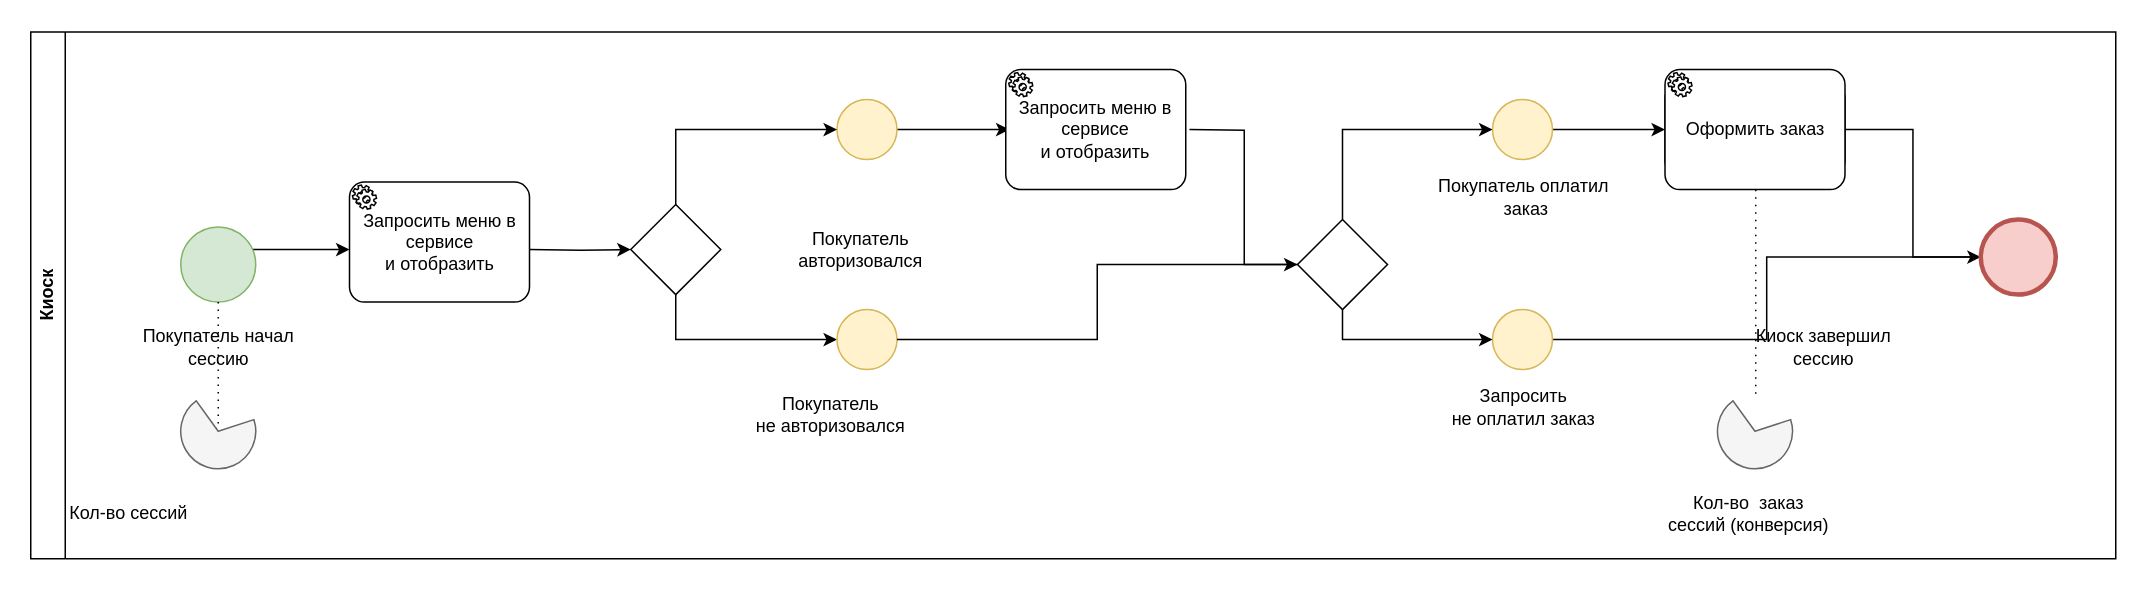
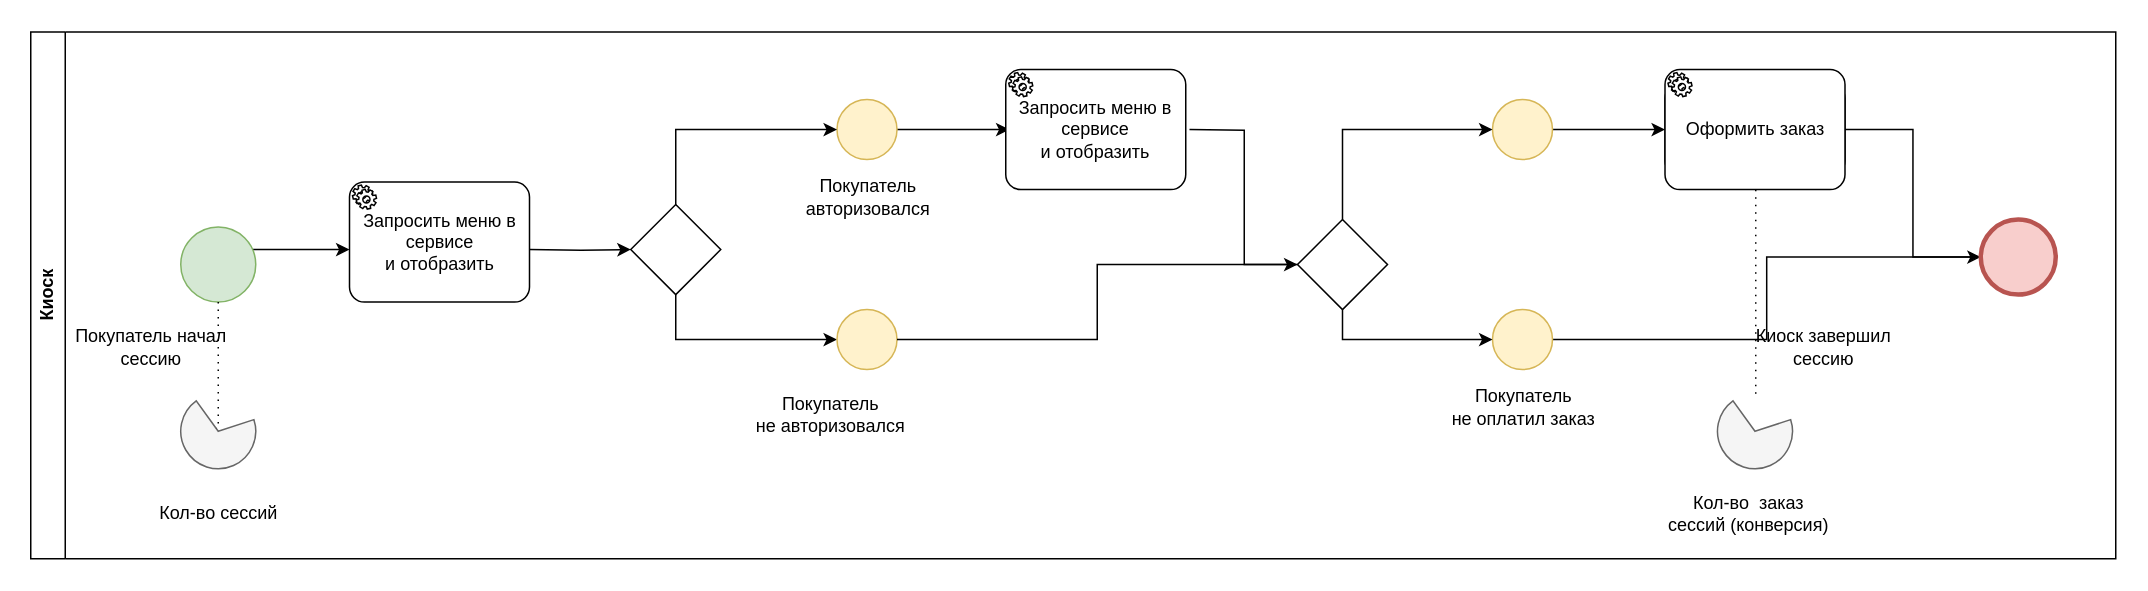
(1523, 197) -> none
(860, 250) -> (867, 197)
(218, 347) -> (151, 347)
(1524, 407) -> (1524, 407)
(128, 514) -> (218, 514)
